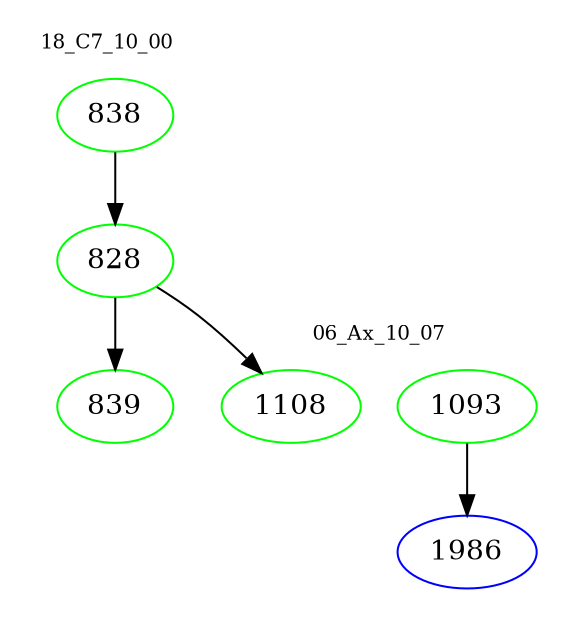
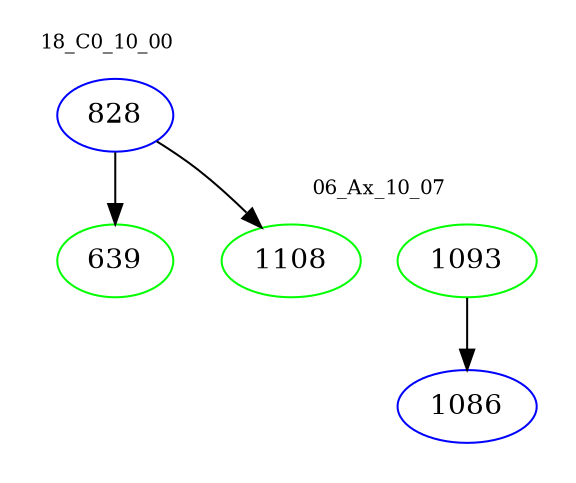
(107, 43) -> (107, 43)
(115, 115) -> none
(115, 261) -> (115, 115)
(115, 406) -> (115, 261)
(467, 552) -> (467, 406)
